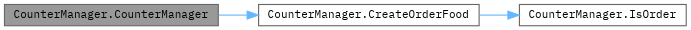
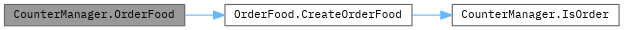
(111, 15) -> (95, 15)
(369, 15) -> (318, 15)
